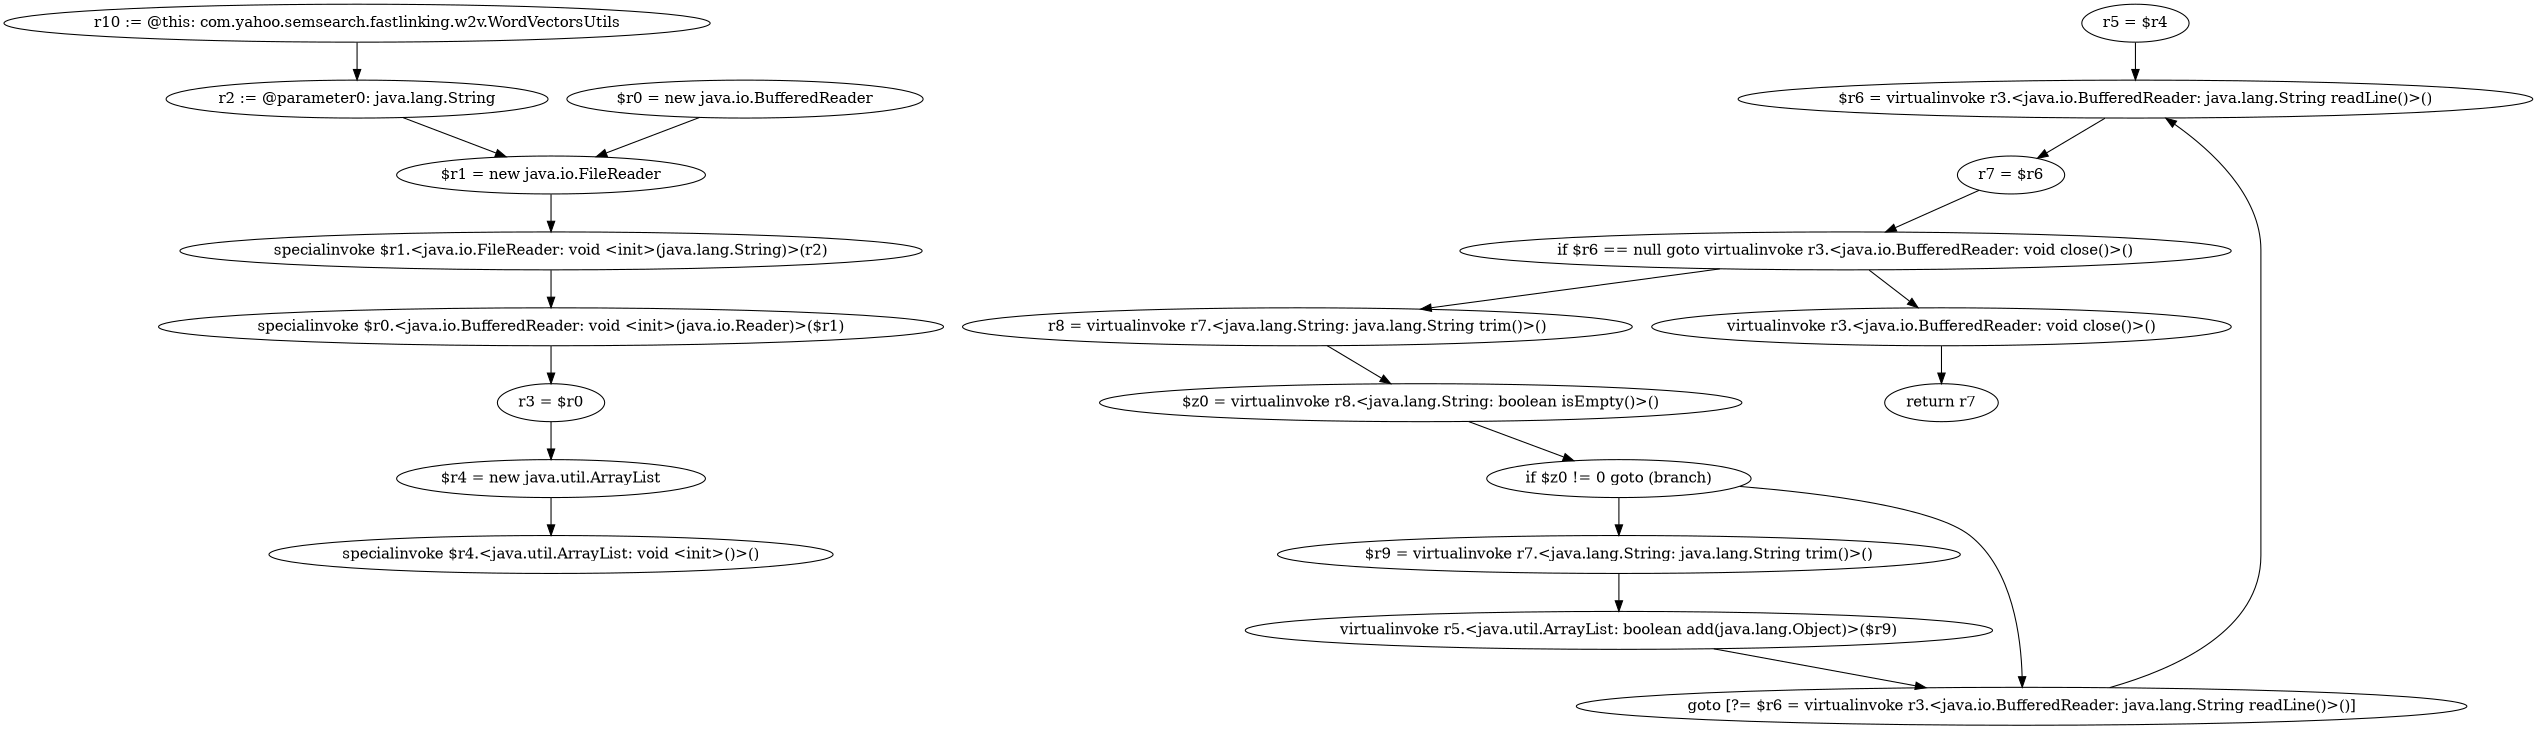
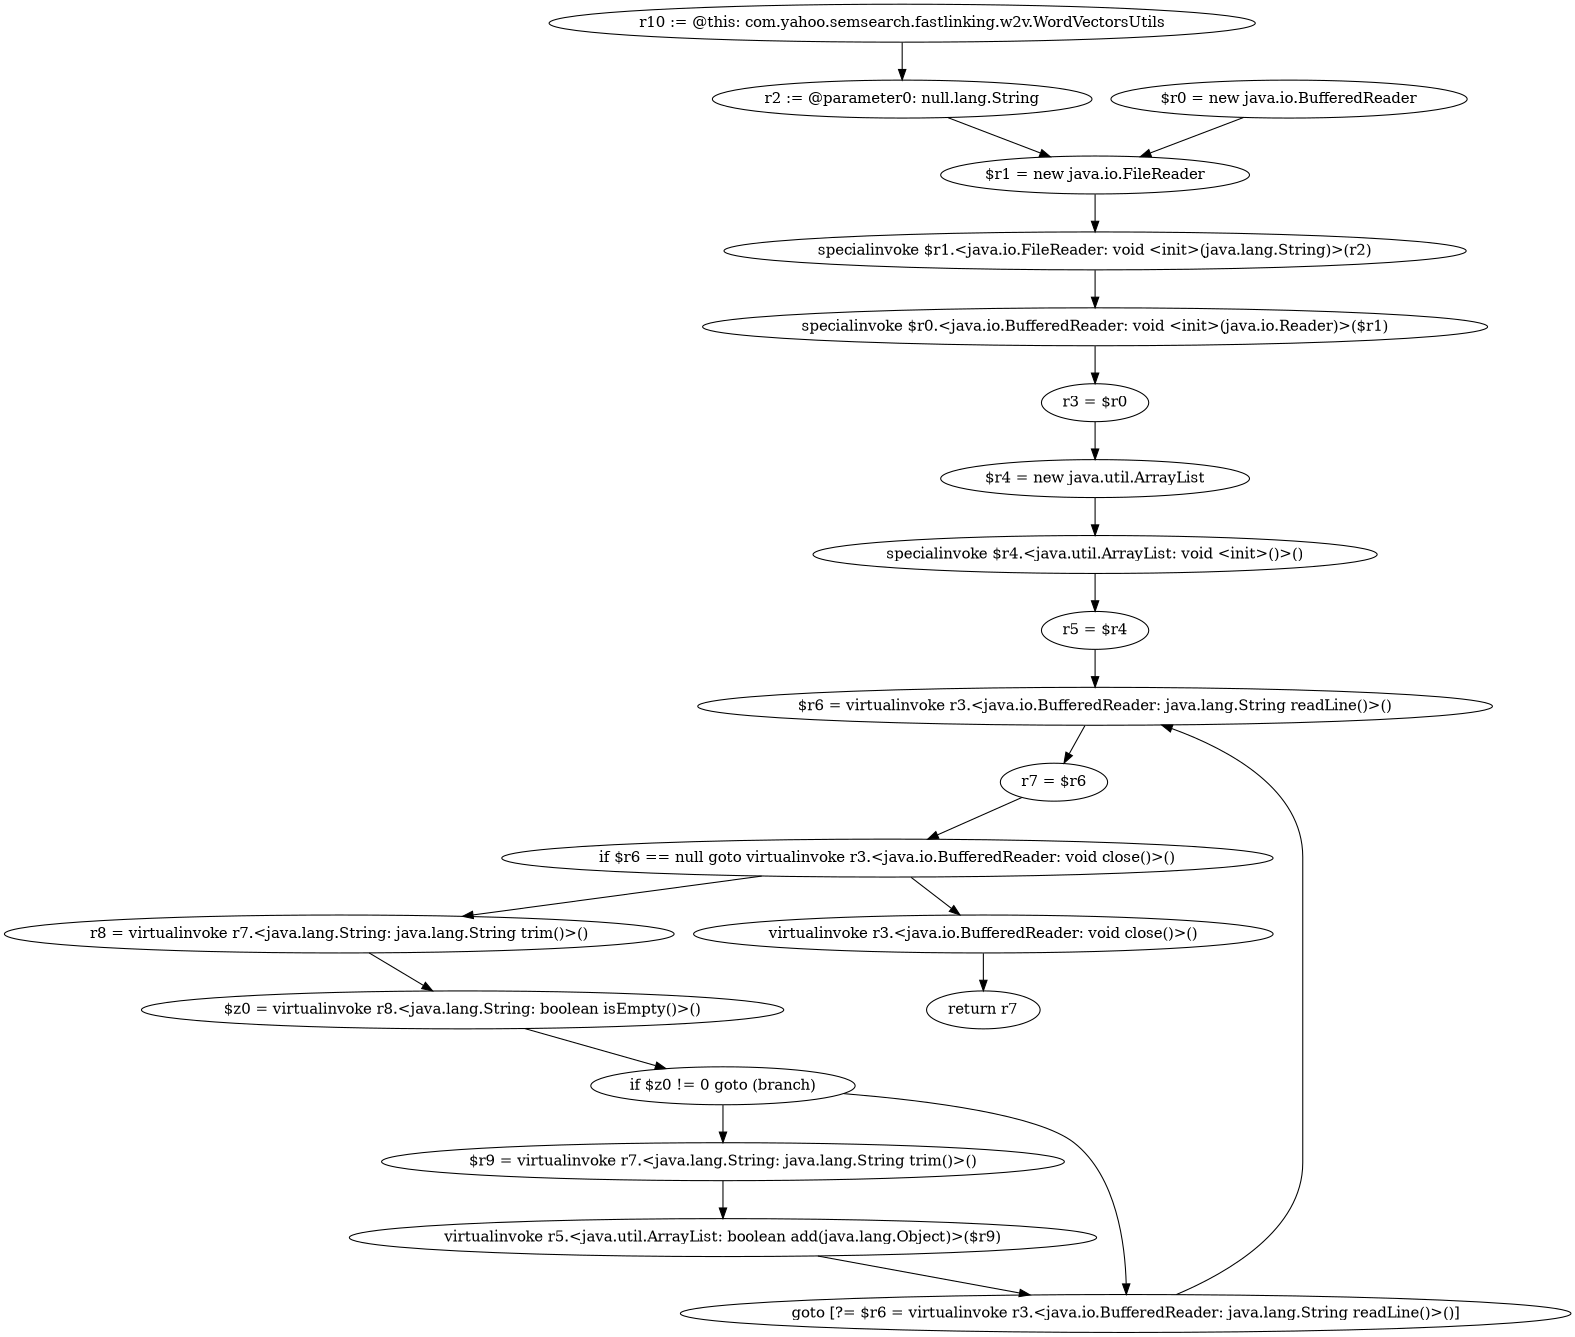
(357, 99) -> (902, 99)
none -> (1095, 587)
